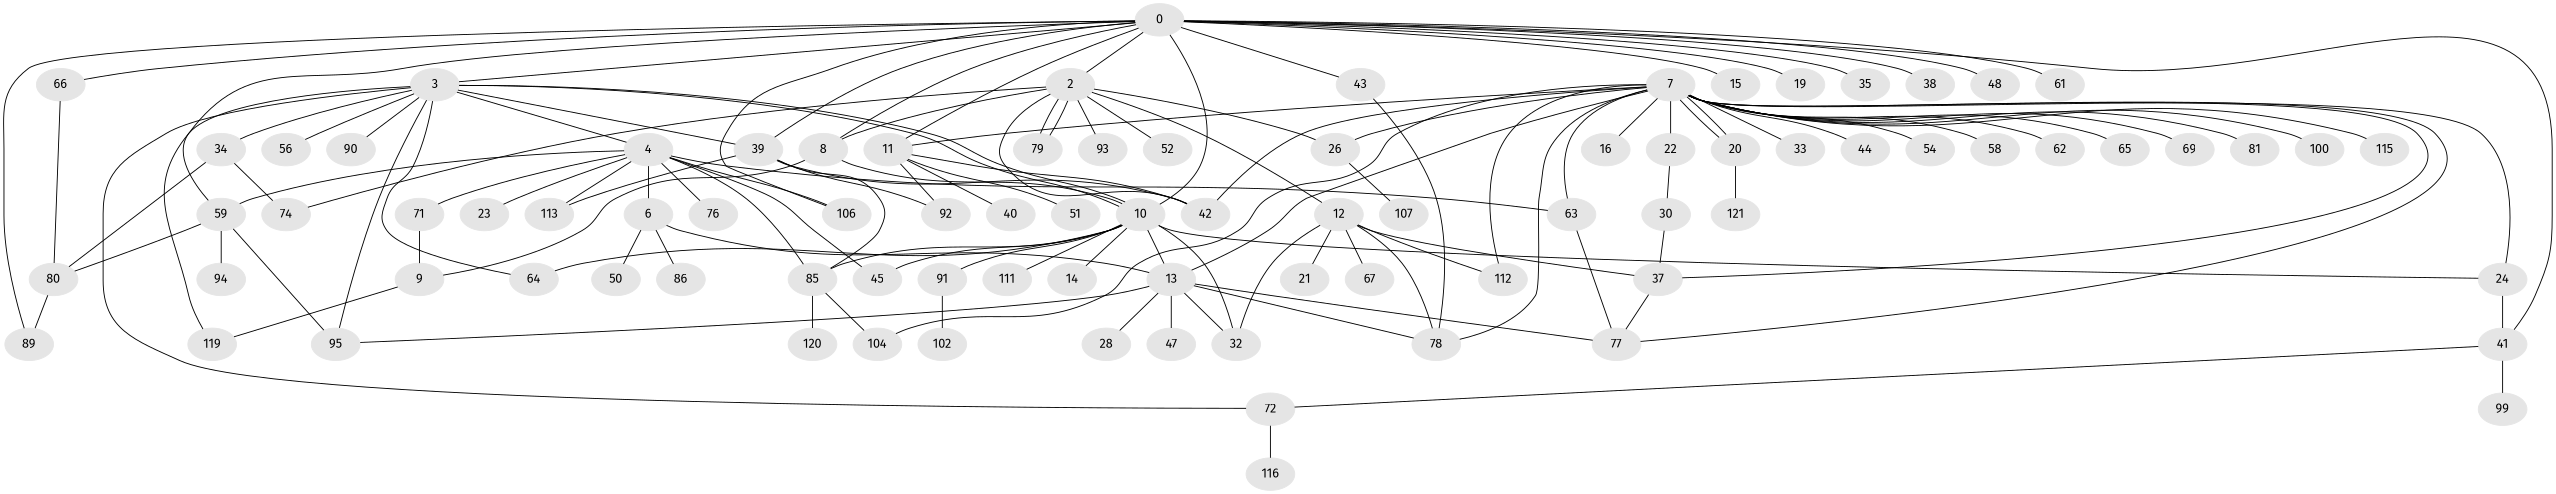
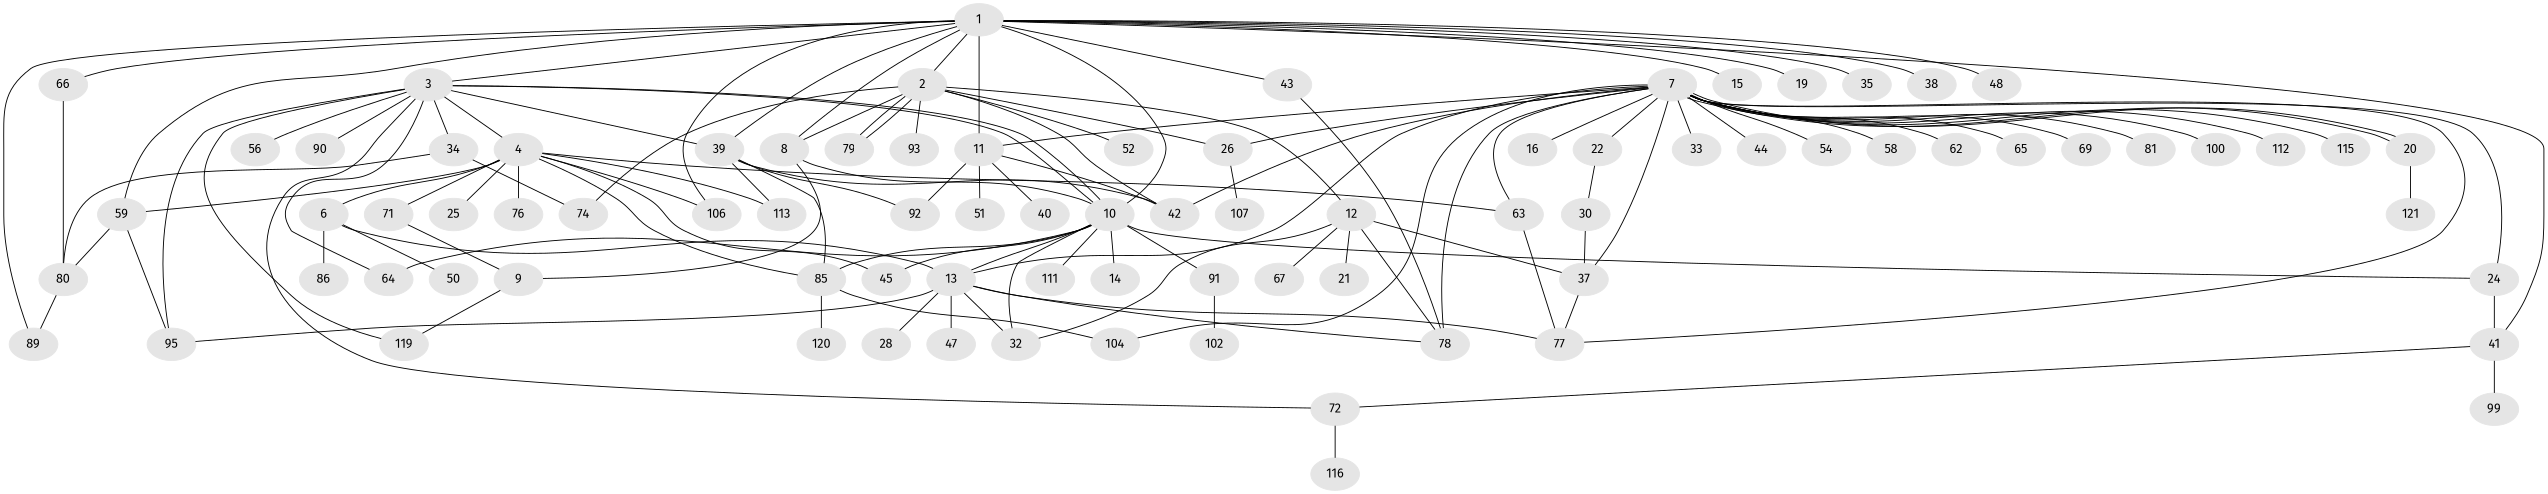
(1160, 20) -> (979, 20)
(2060, 85) -> none
(484, 215) -> (454, 215)
(1410, 246) -> none
(221, 279) -> none
